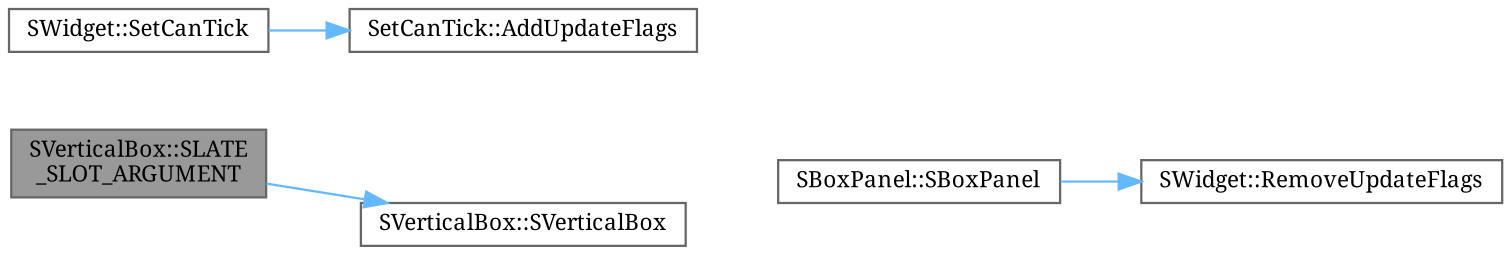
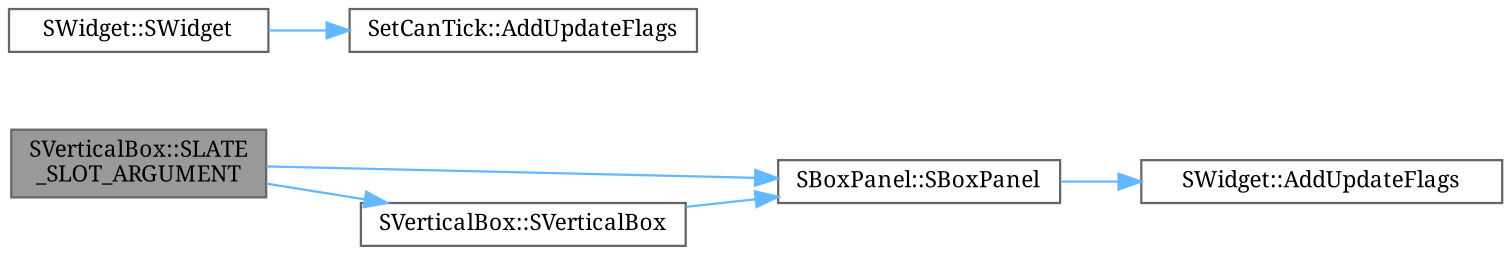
(139, 30) -> (139, 30)
none -> (511, 172)
(1322, 182) -> (1322, 182)
none -> (721, 203)
